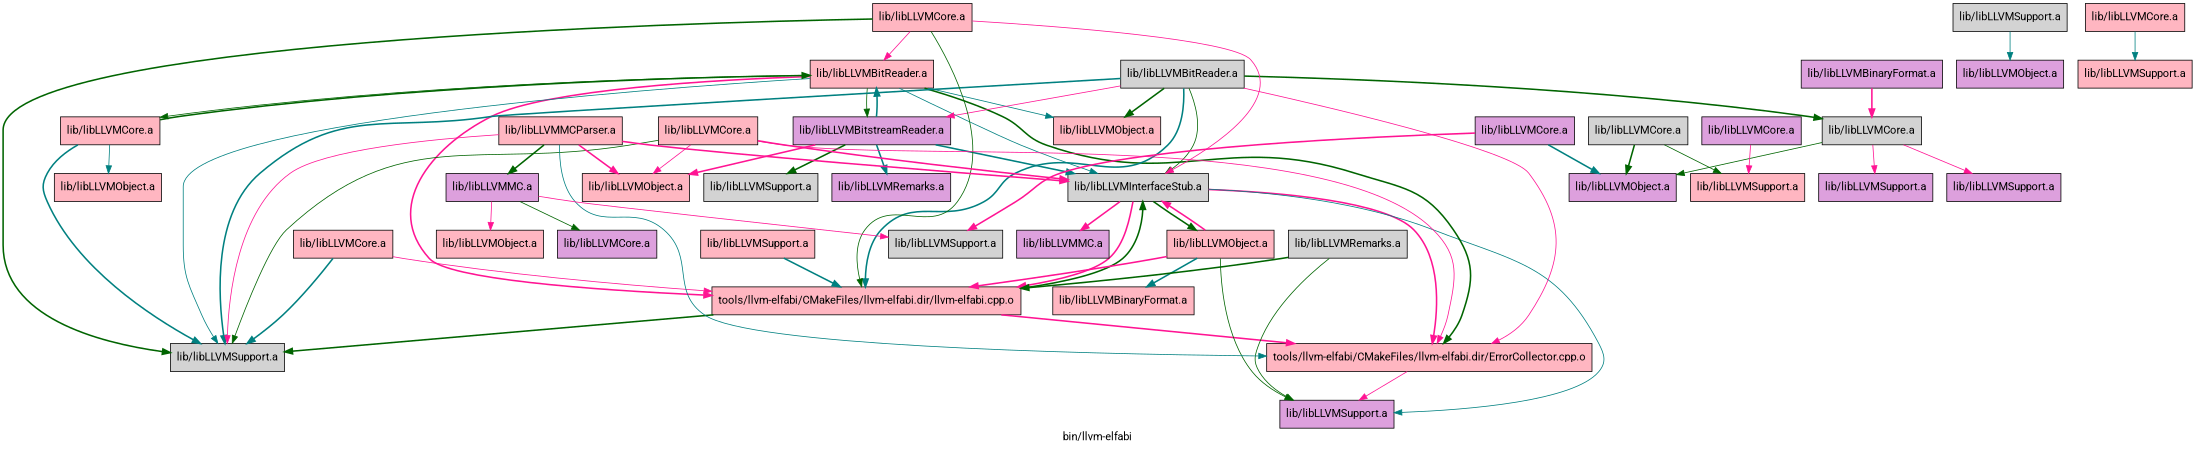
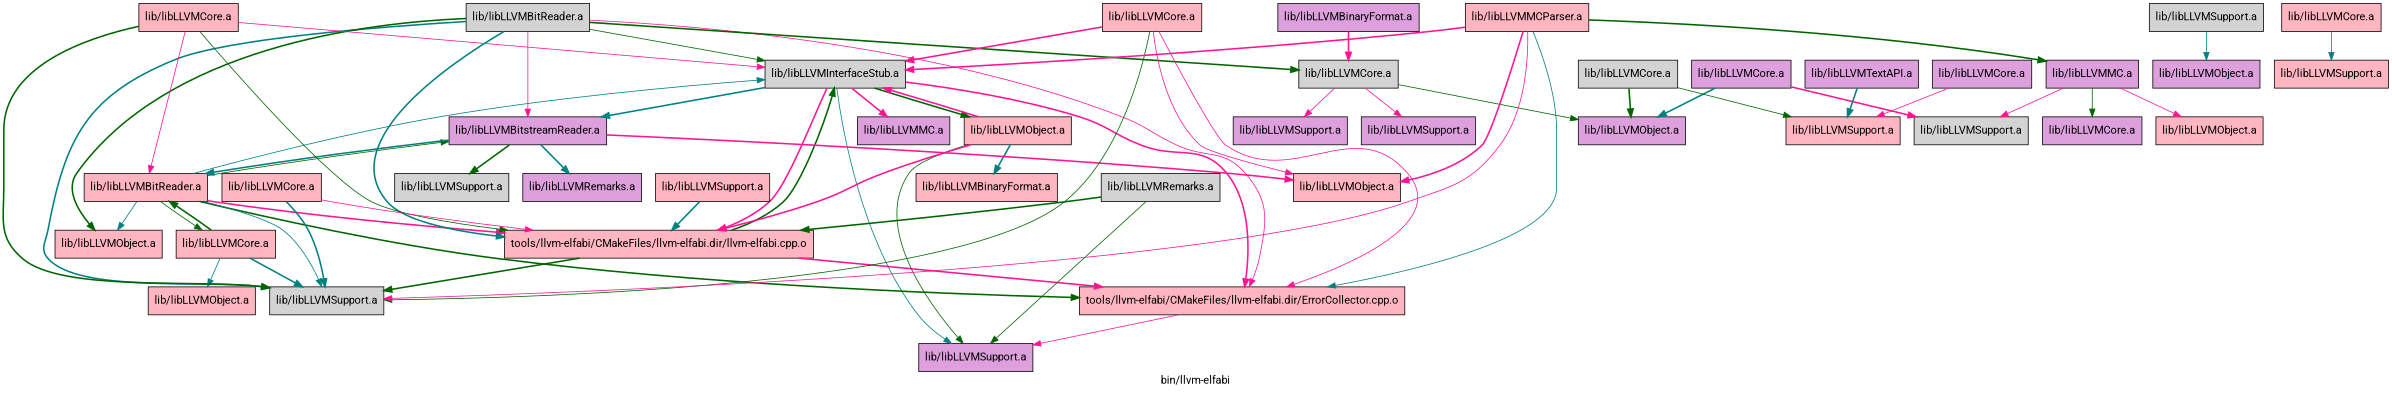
none -> (1862, 74)
(1001, 158) -> (687, 102)
